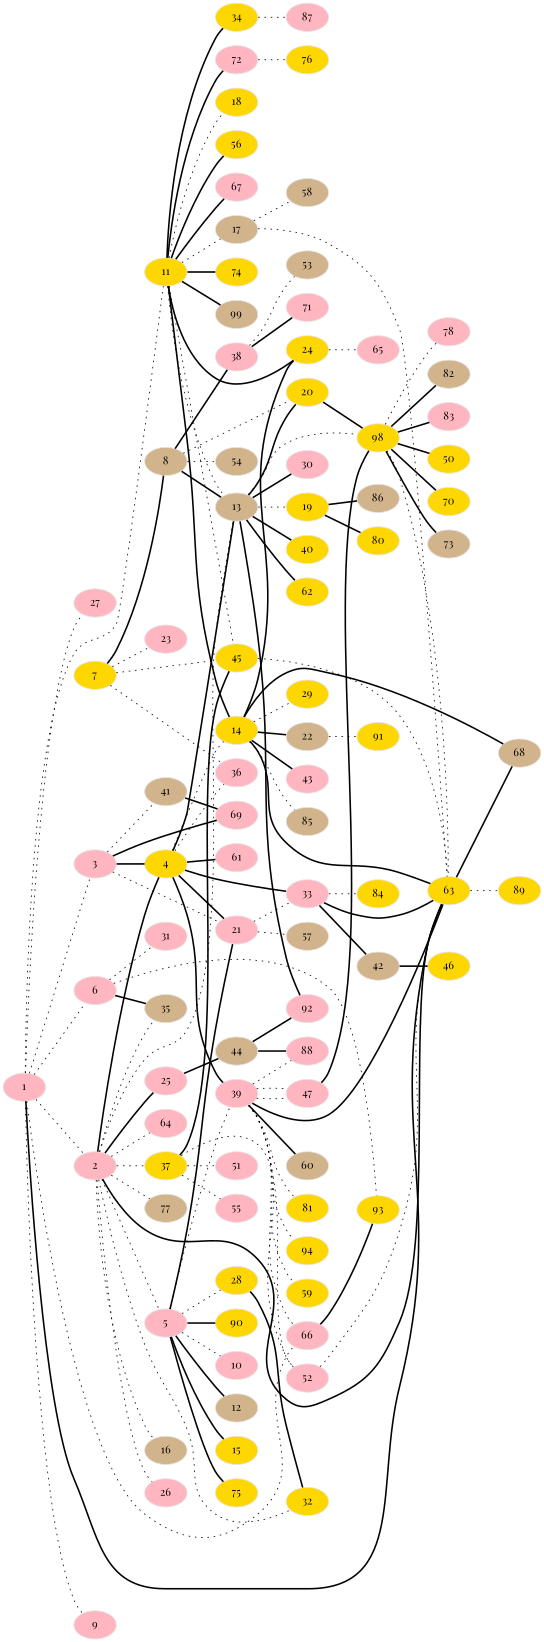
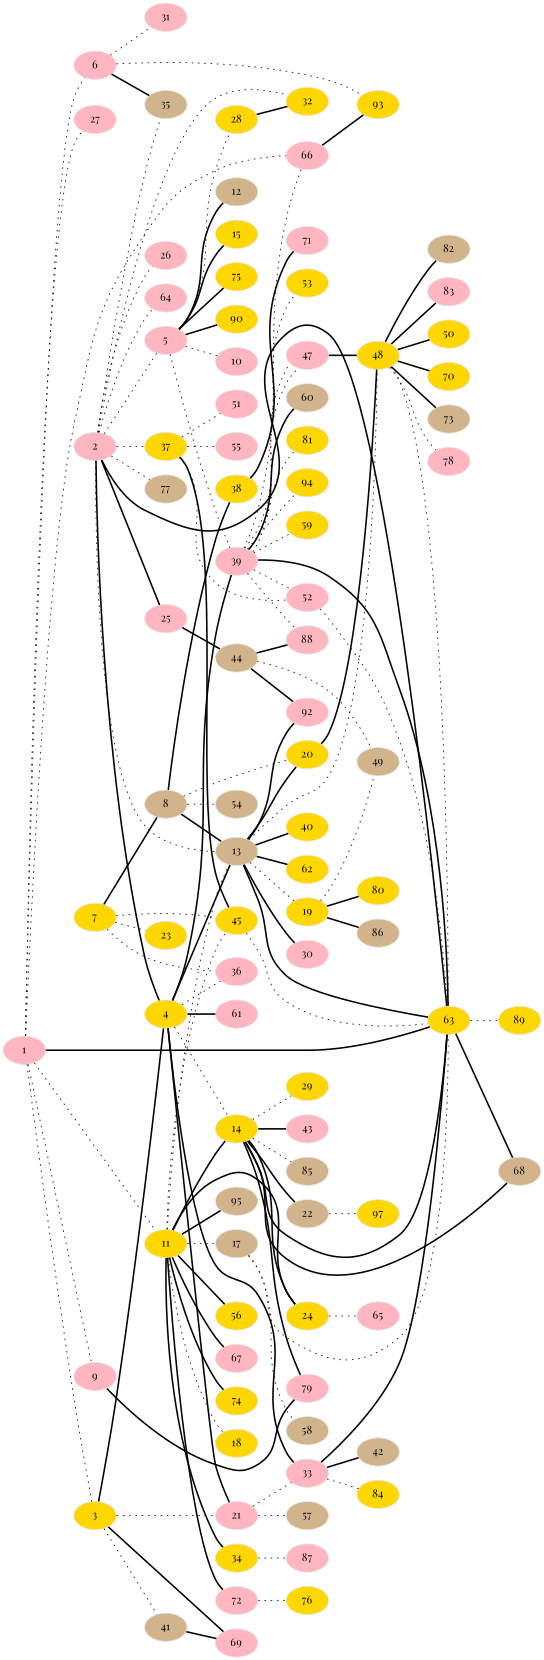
(307, 265) -> (307, 283)
(237, 314) -> (237, 1201)
(237, 357) -> (237, 489)
(378, 438) -> (378, 355)
(166, 639) -> (166, 935)
(378, 737) -> (378, 1214)
none -> (378, 762)
(95, 864) -> (95, 1516)
(449, 966) -> none
none -> (298, 983)
(60, 1127) -> none
(202, 1127) -> none
none -> (307, 1388)
(166, 1450) -> none
